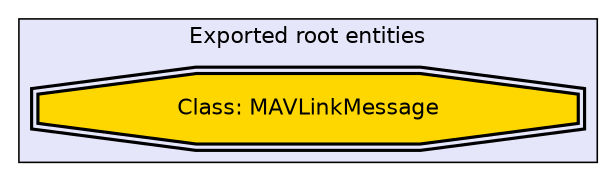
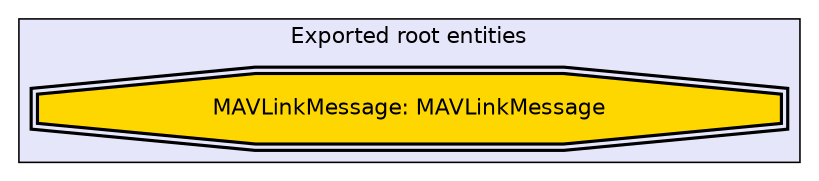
(308, 109) -> (409, 109)
